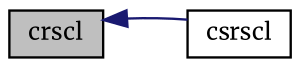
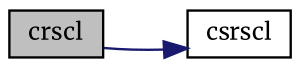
(157, 18) -> (134, 50)
